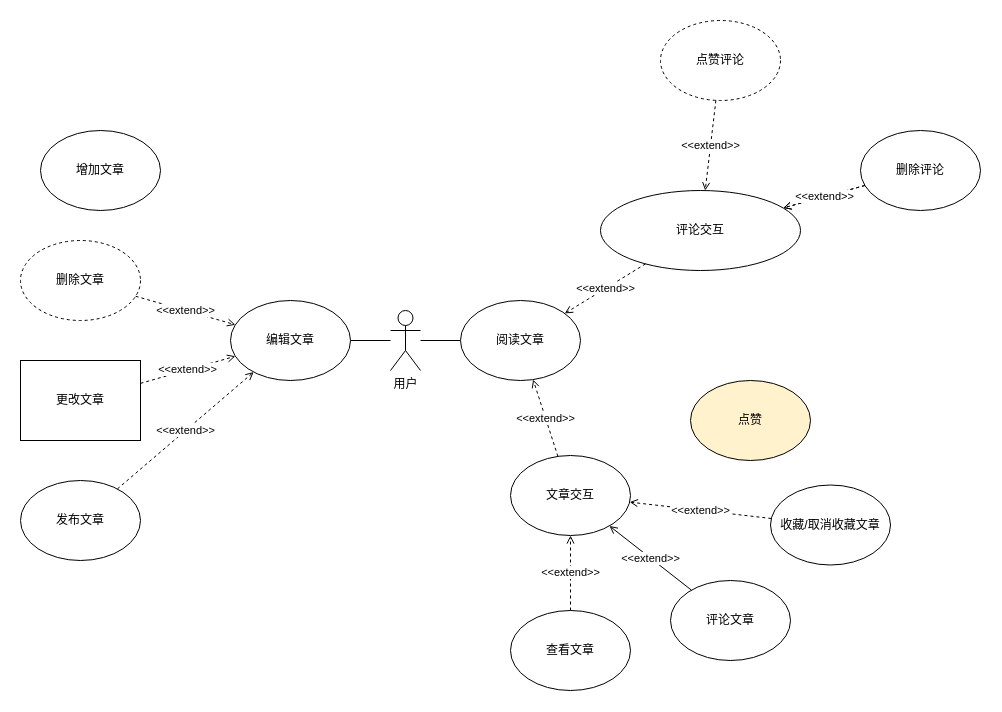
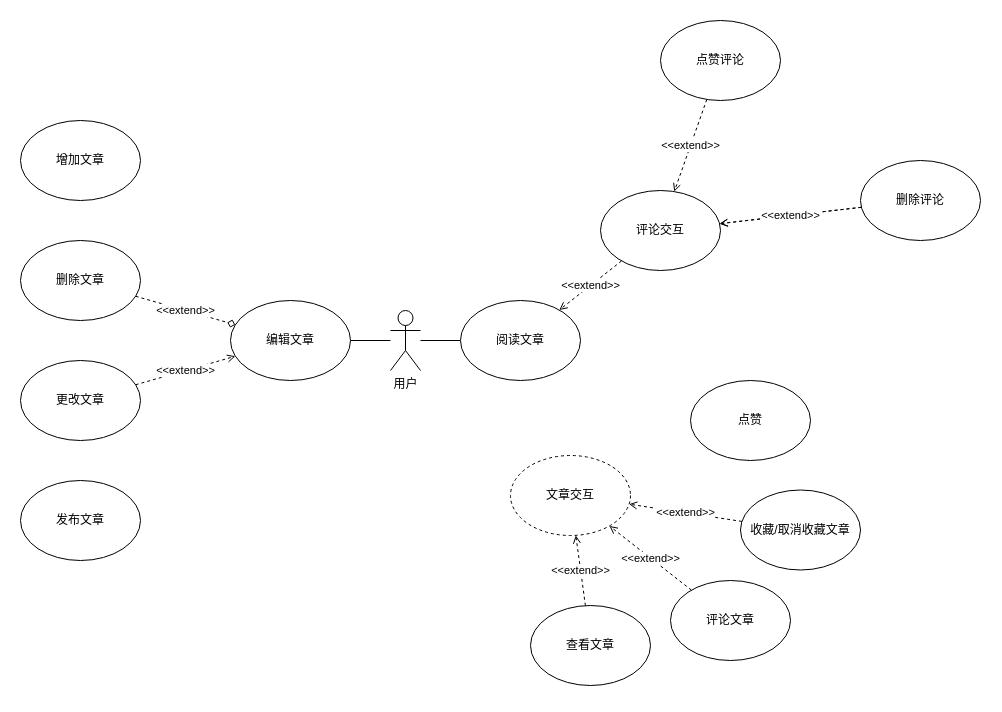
(721, 61) -> (721, 61)
(101, 171) -> (81, 161)
(921, 171) -> (921, 201)
(701, 231) -> (661, 231)
(81, 281) -> (81, 281)
(229, 323) -> (227, 322)
(81, 401) -> (81, 401)
(546, 419) -> none
(751, 421) -> (751, 421)
(184, 432) -> none
(571, 496) -> (571, 496)
(831, 525) -> (801, 530)
(674, 576) -> (674, 576)
(571, 651) -> (591, 646)
